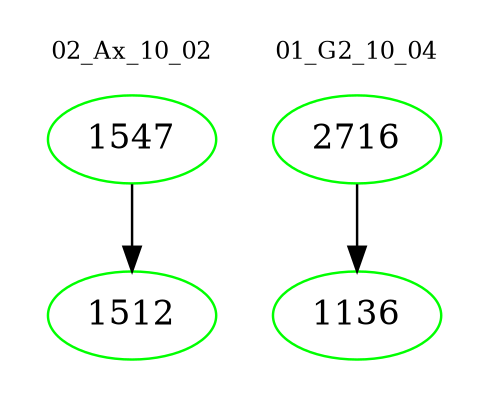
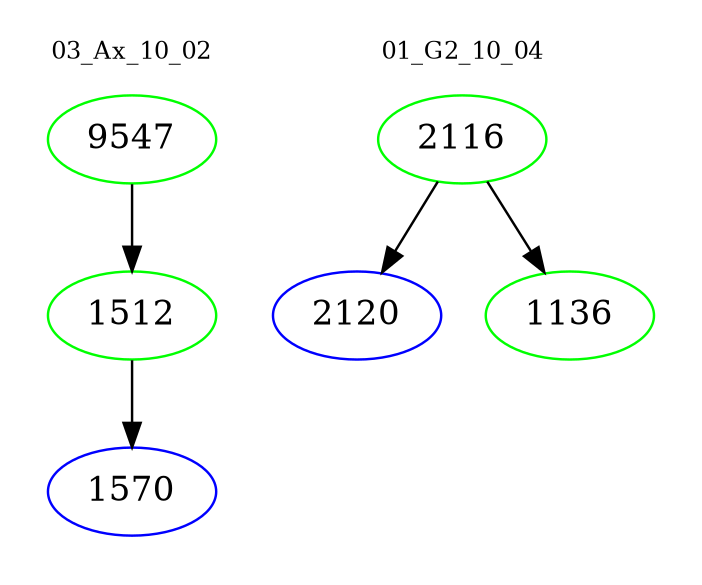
(132, 53) -> (132, 53)
(132, 139) -> (132, 139)
(357, 139) -> (462, 139)
none -> (357, 316)
none -> (132, 492)
